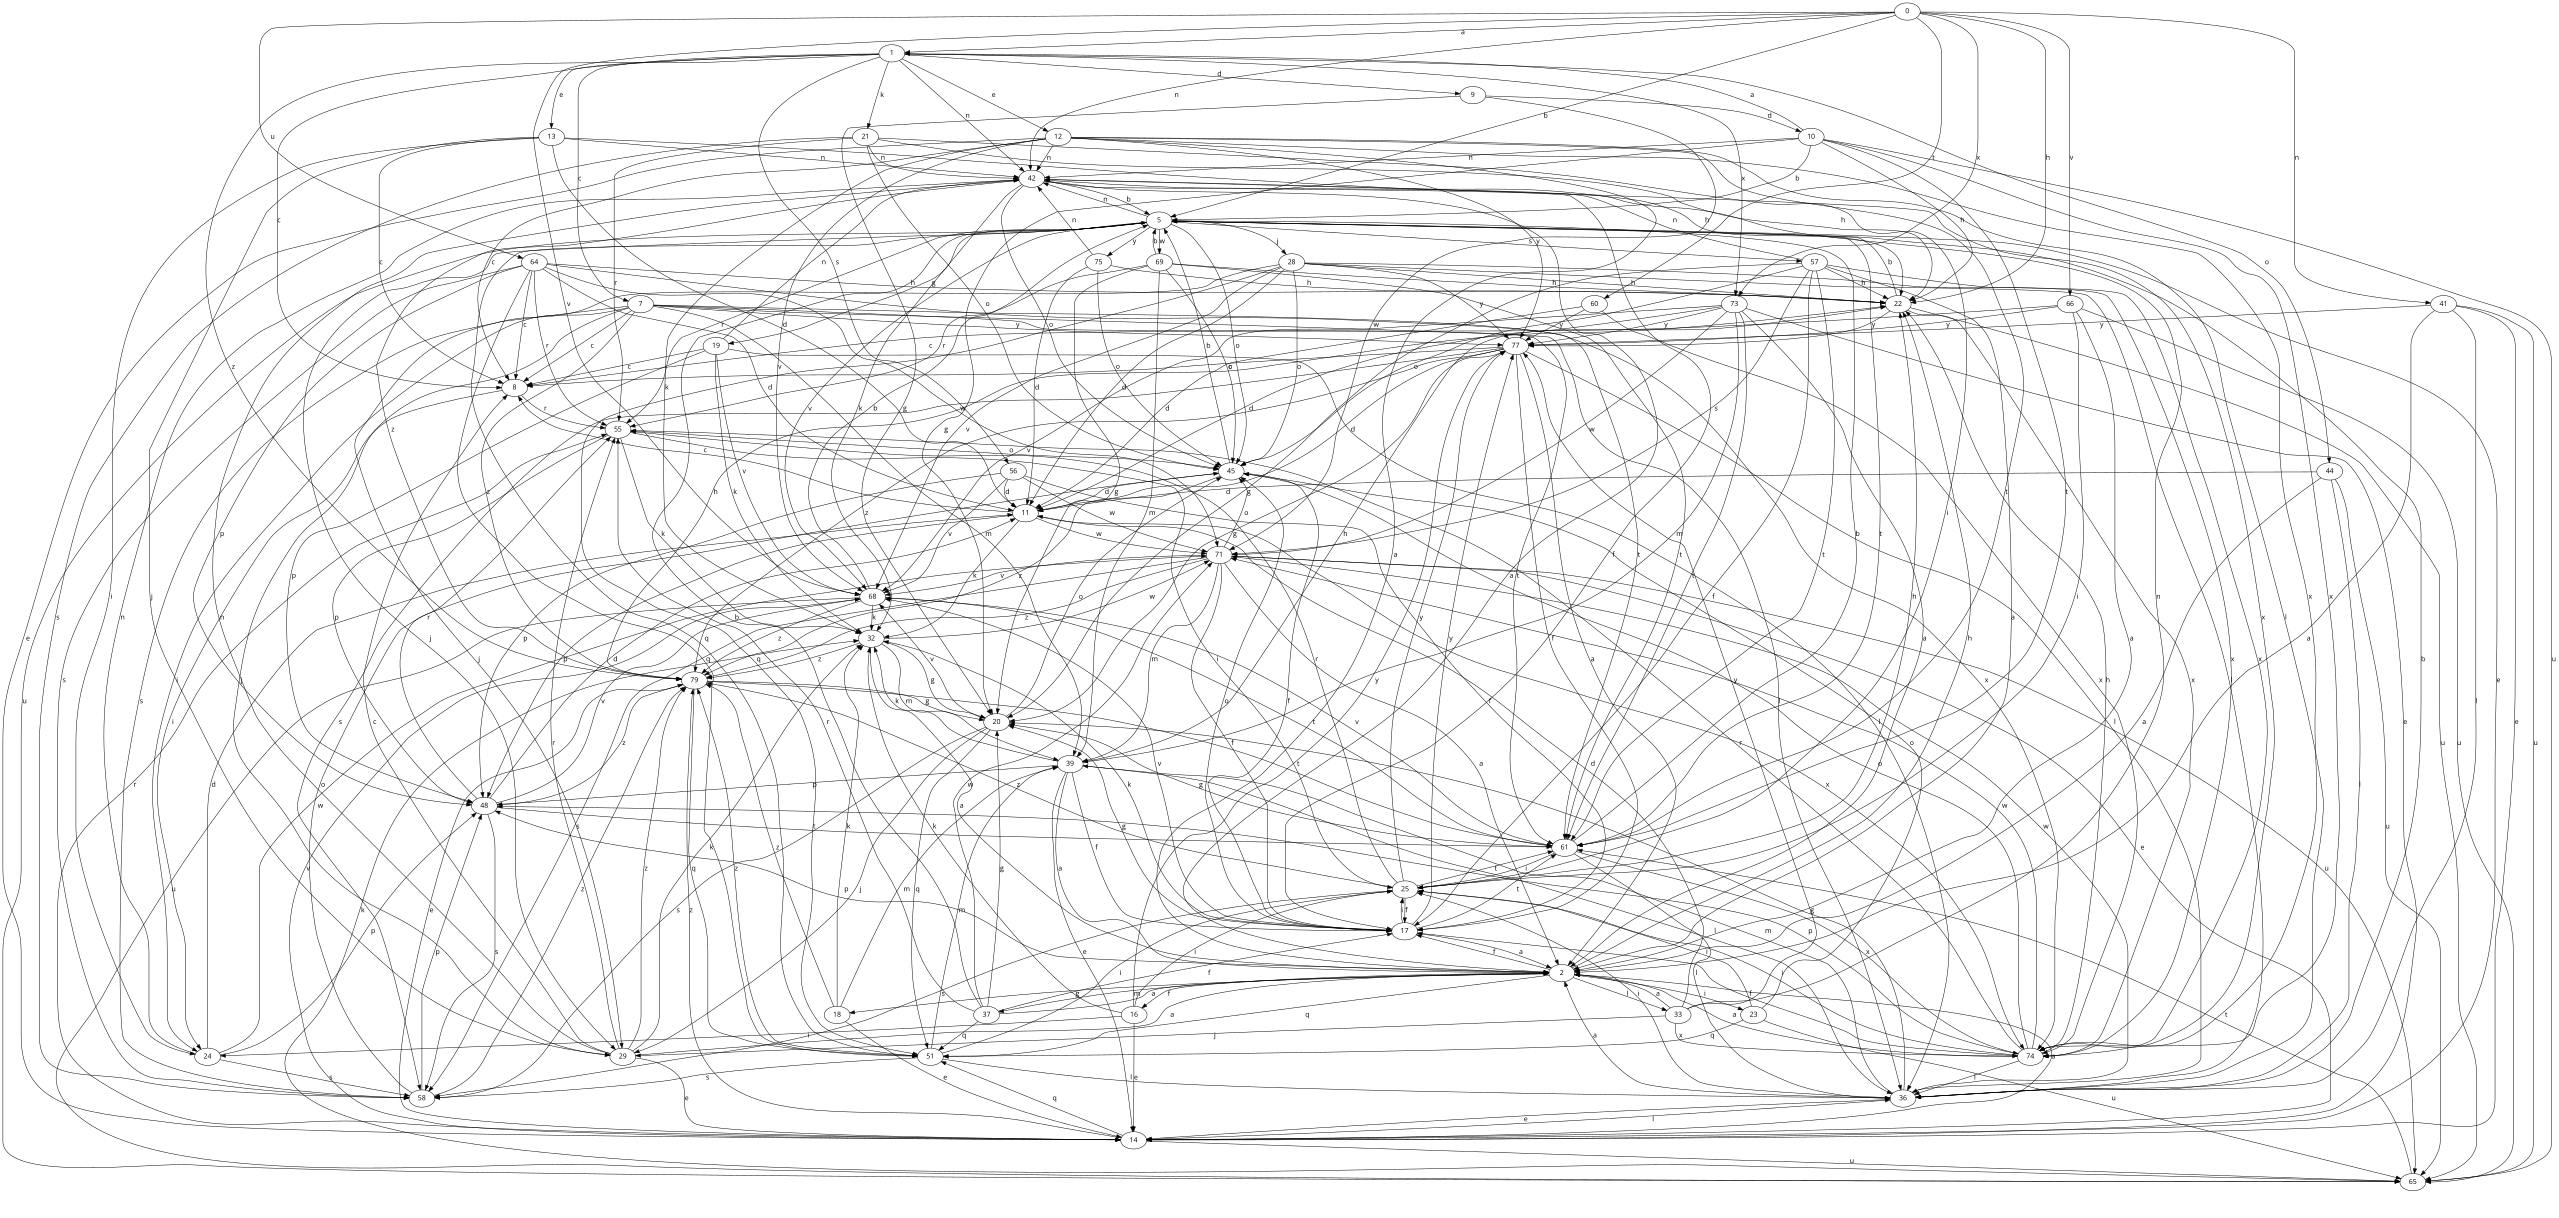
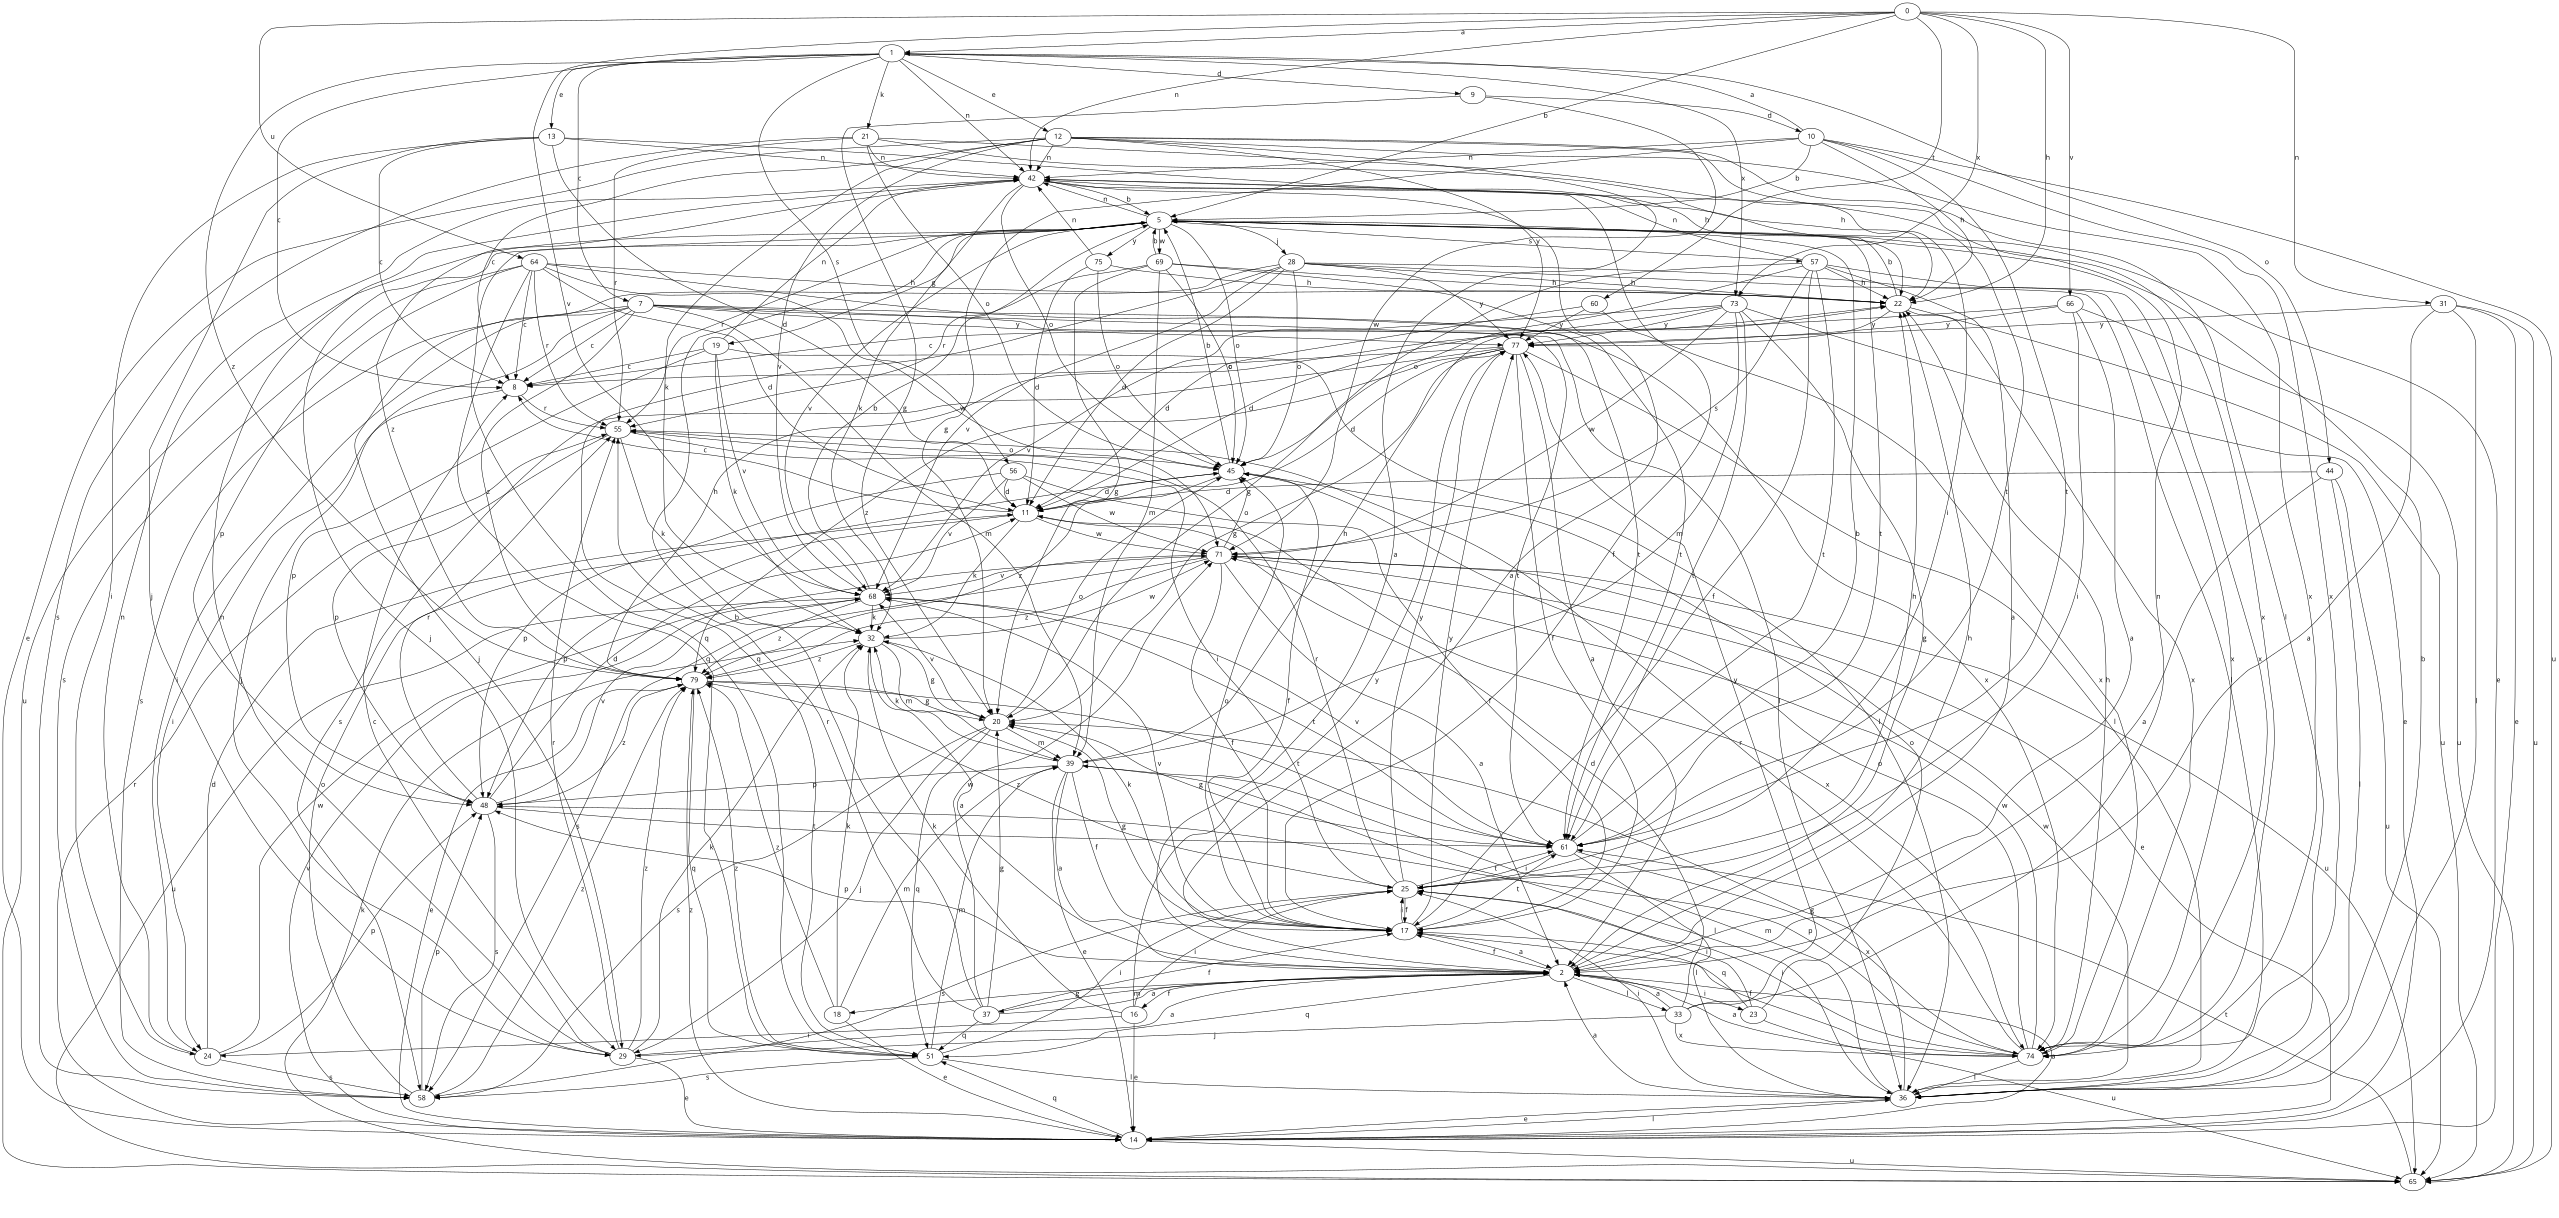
(2444, 304) -> (2444, 304)
(1925, 639) -> (1925, 639)
(1150, 662) -> (1031, 742)
(1347, 1052) -> (1594, 944)
